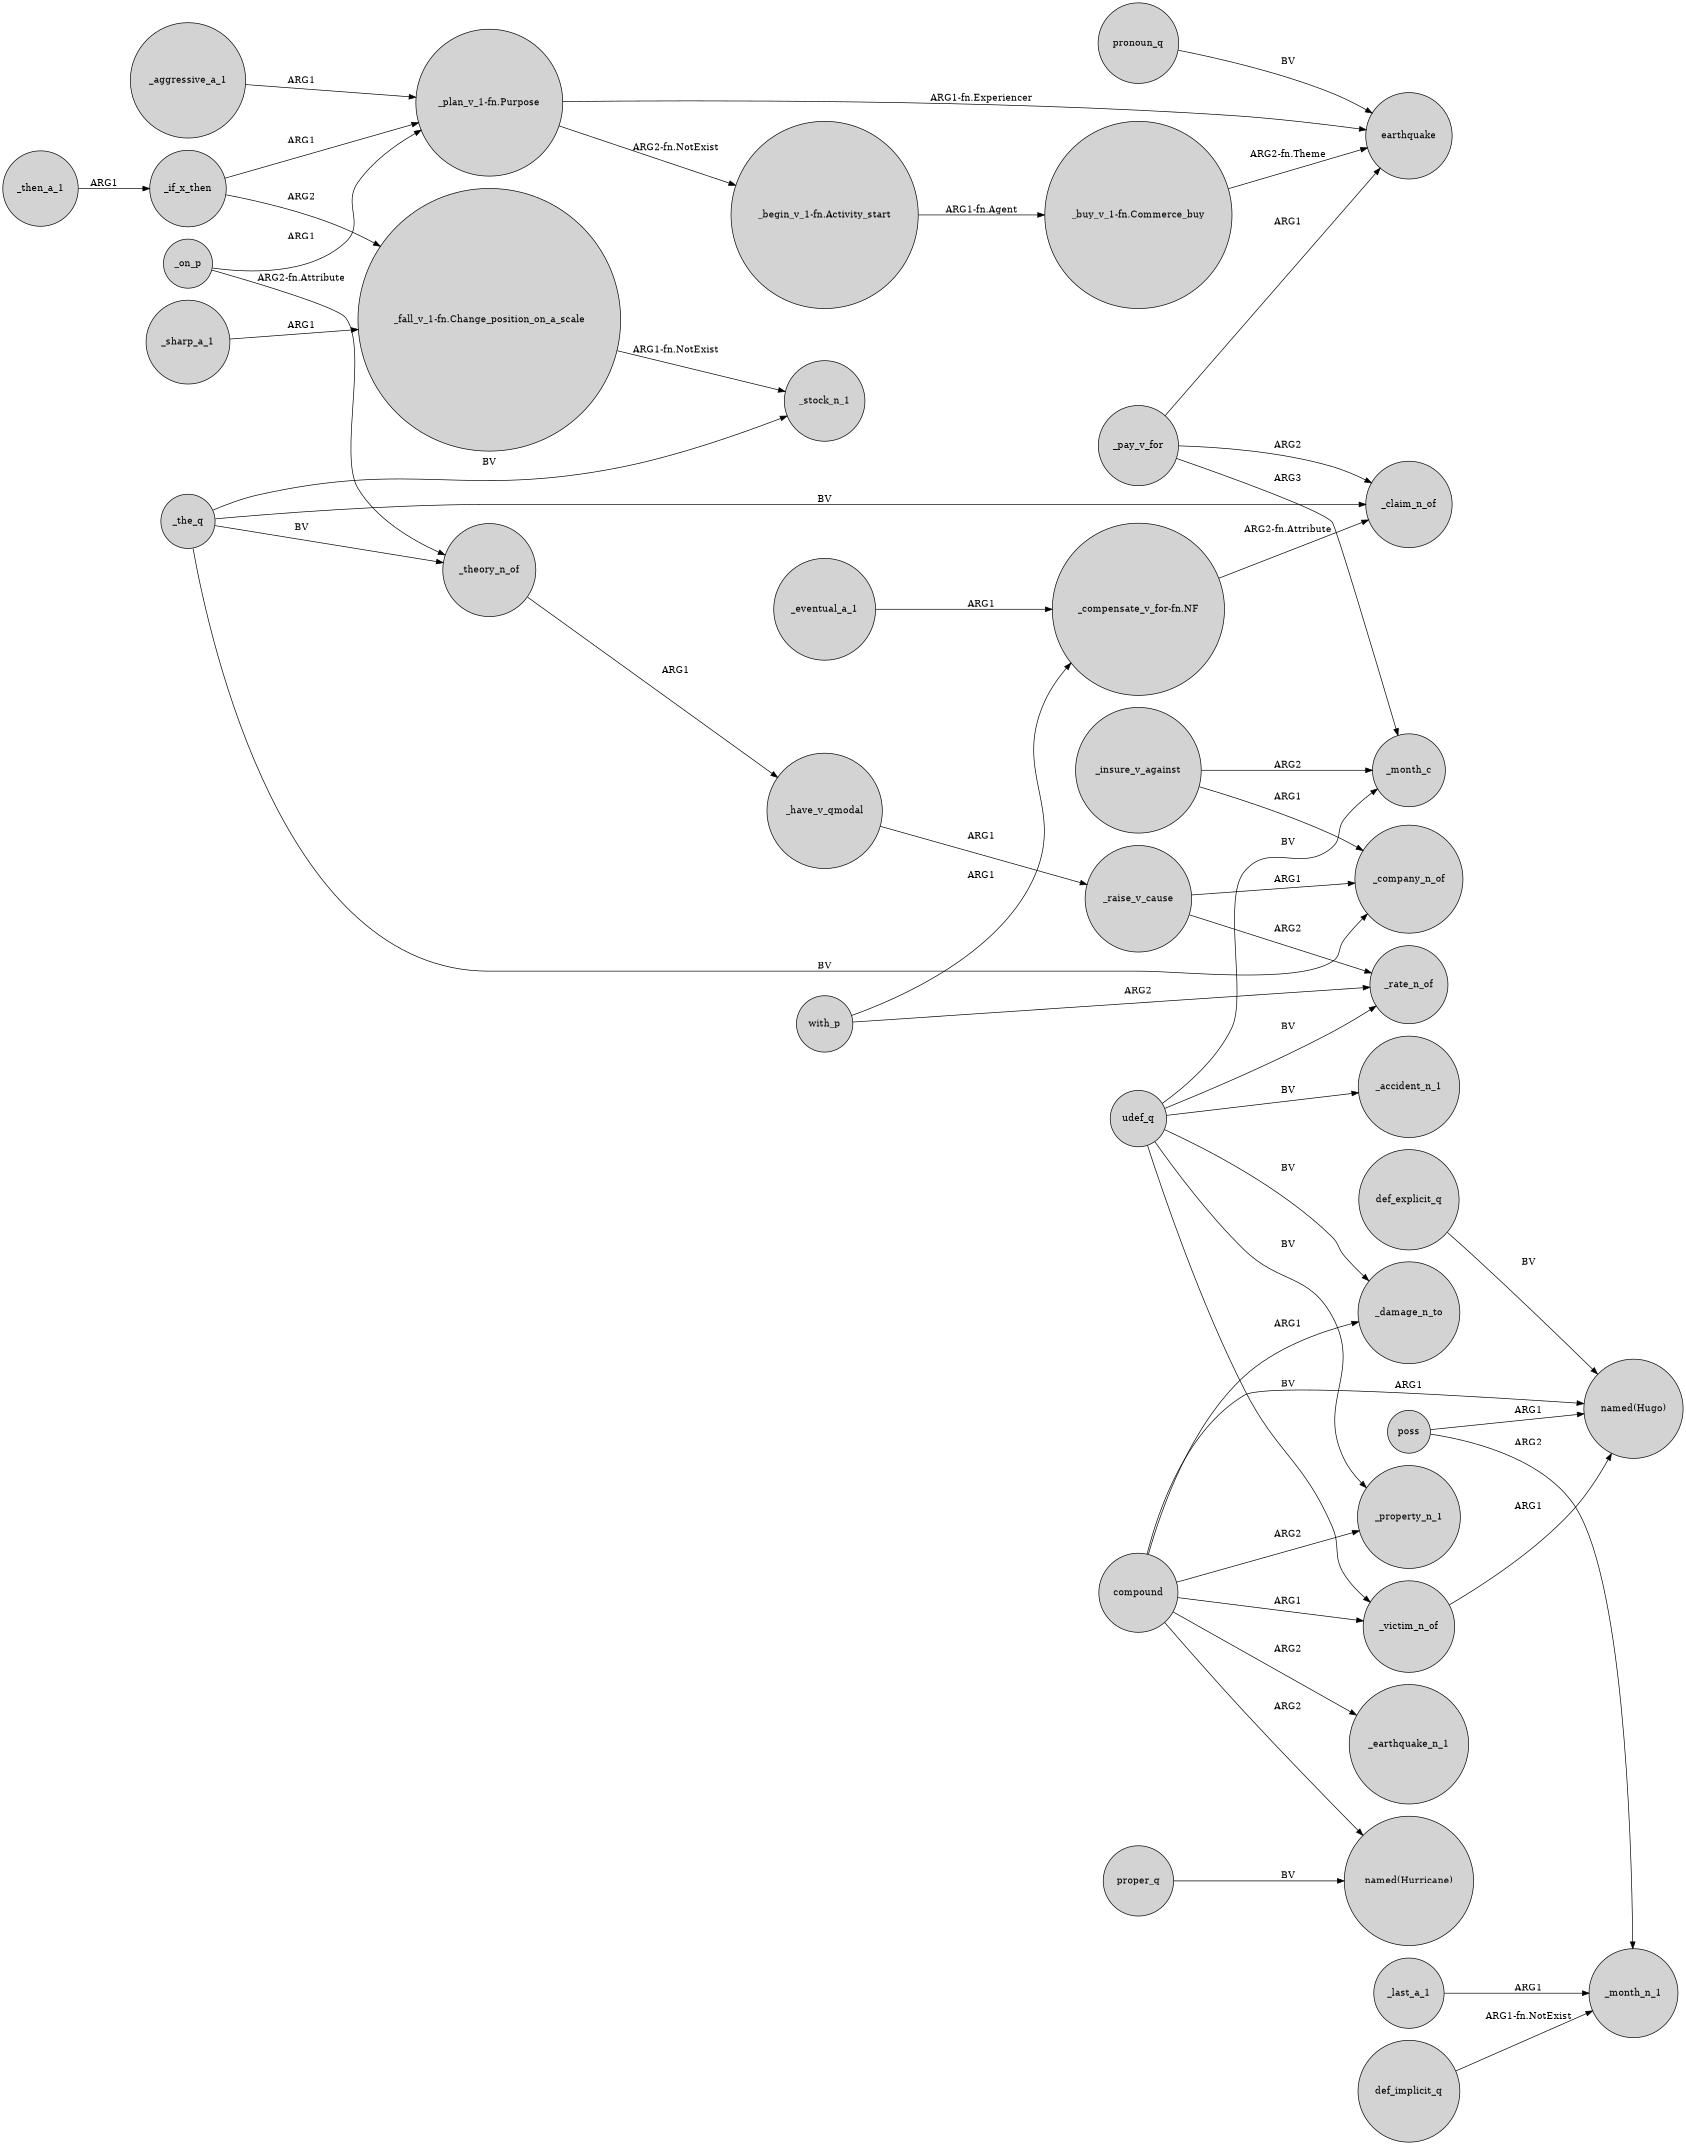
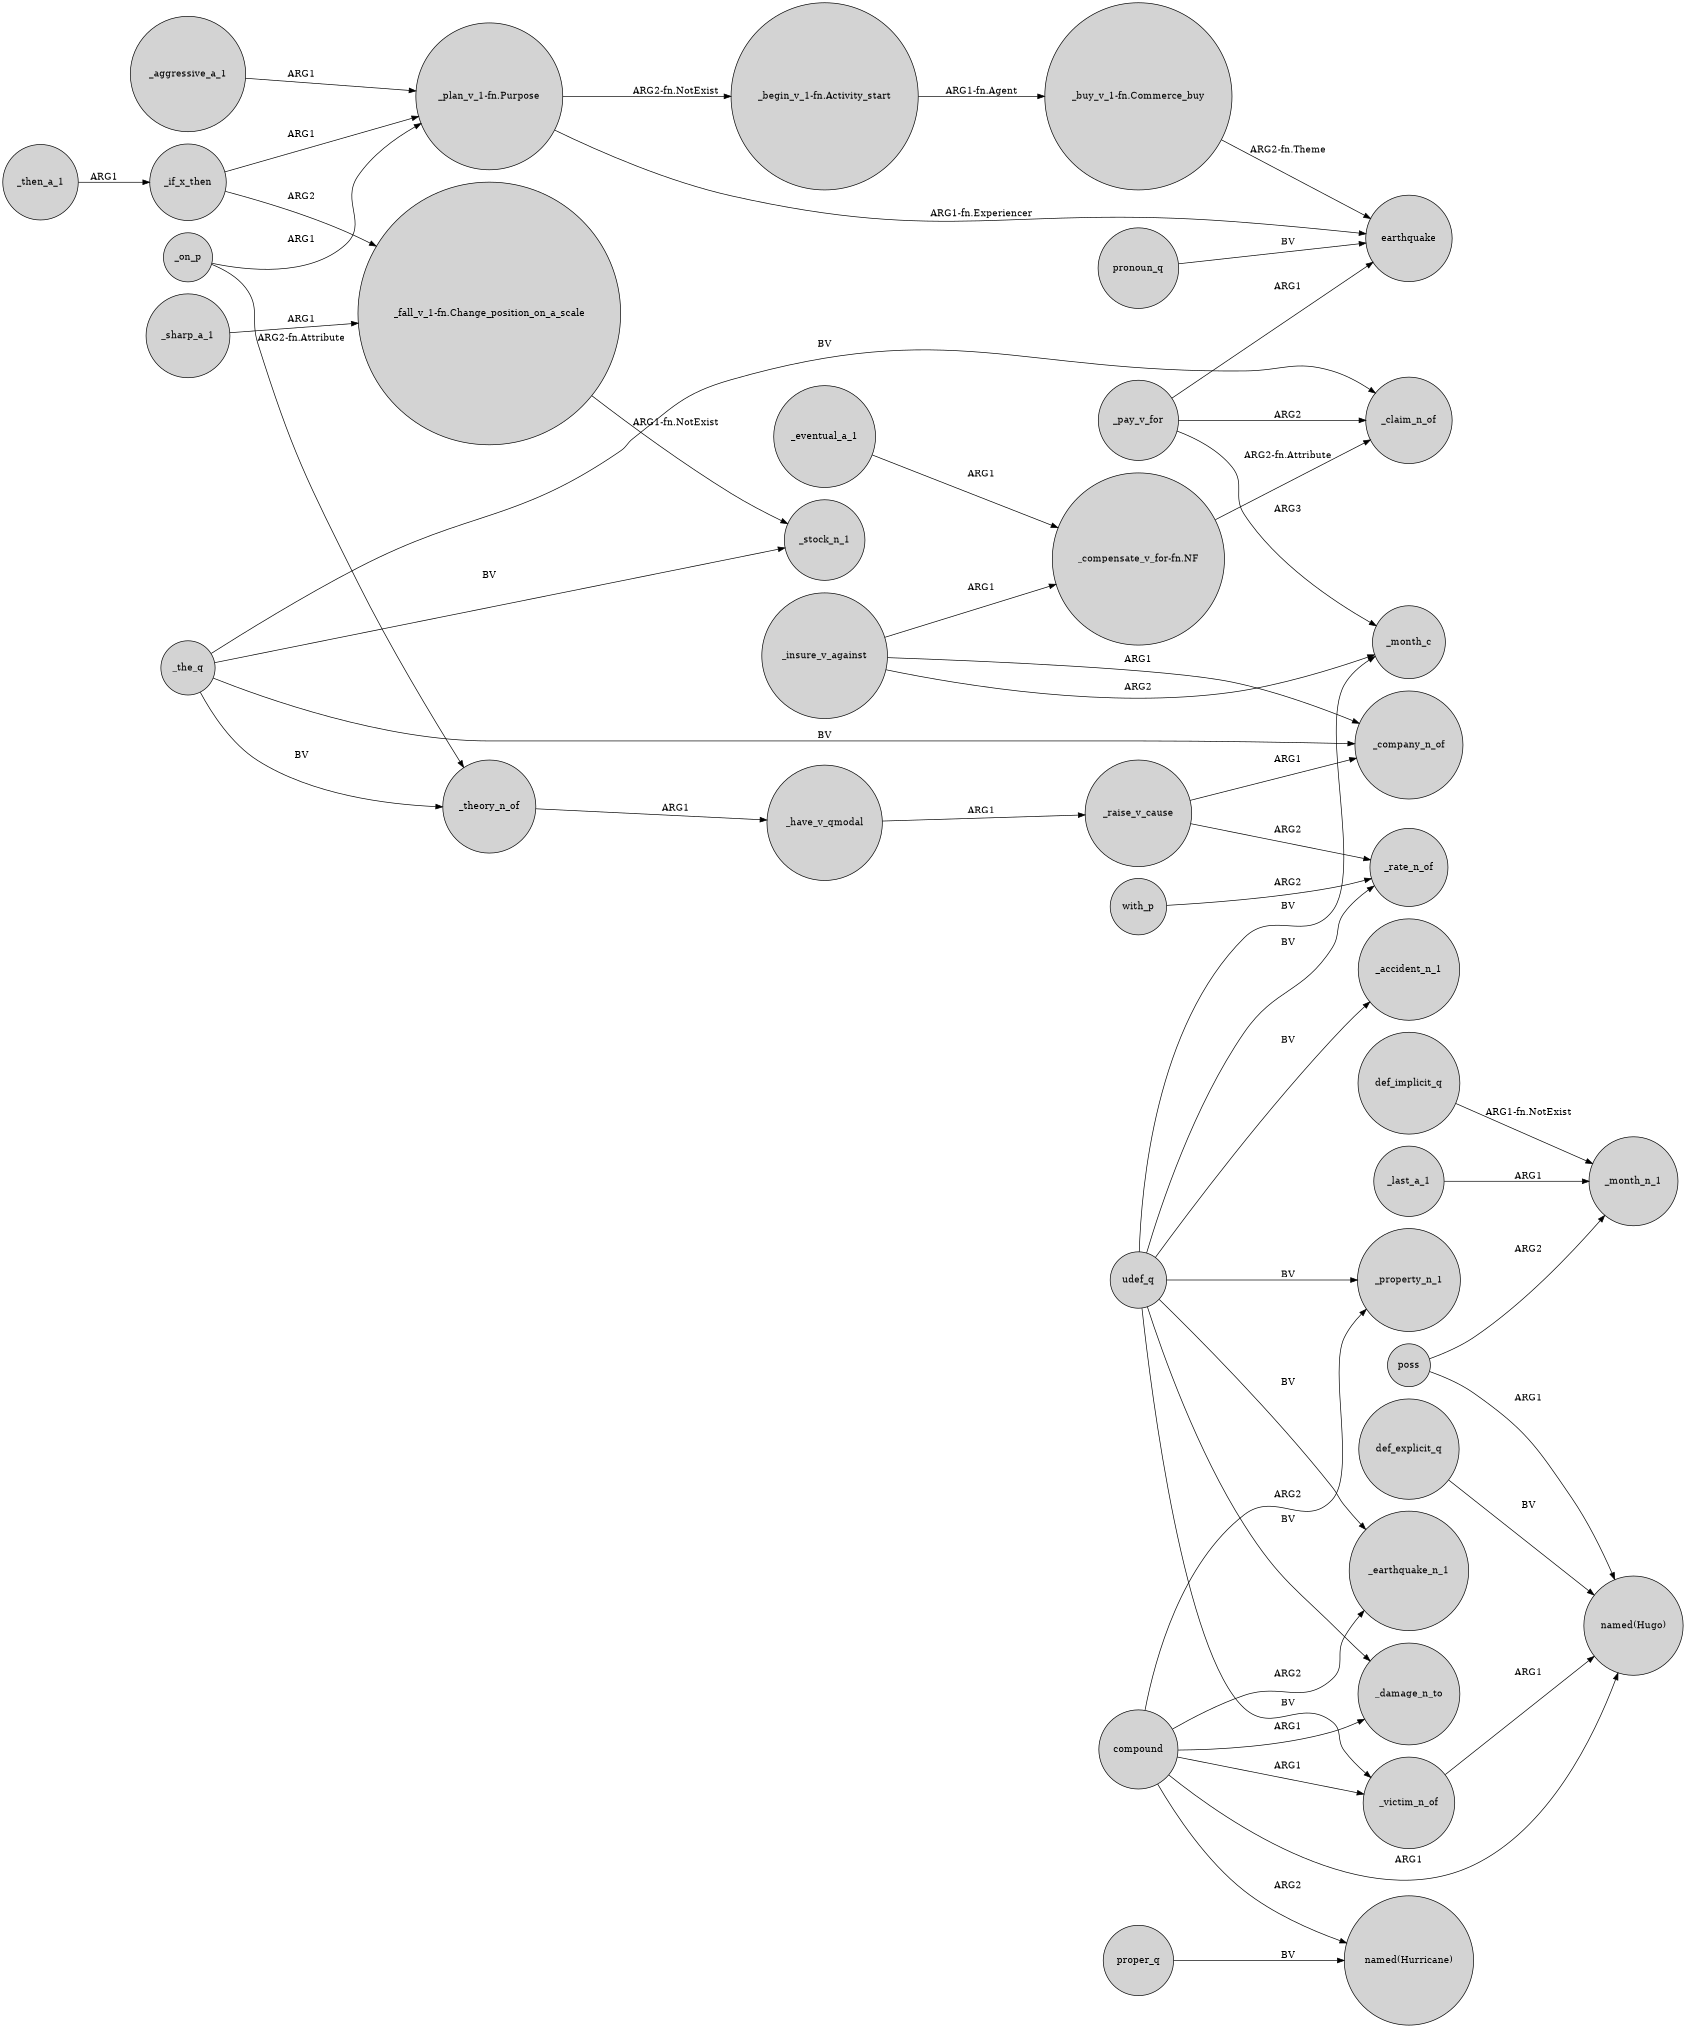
(1030, 884) -> (967, 612)
none -> (1264, 1408)
